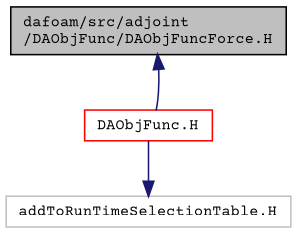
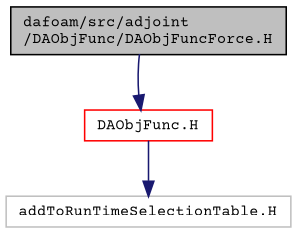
(159, 90) -> (138, 75)
